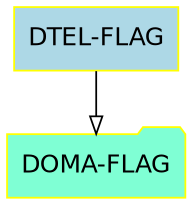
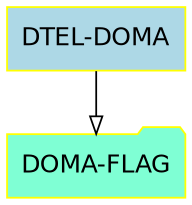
(96, 39) -> (96, 39)
